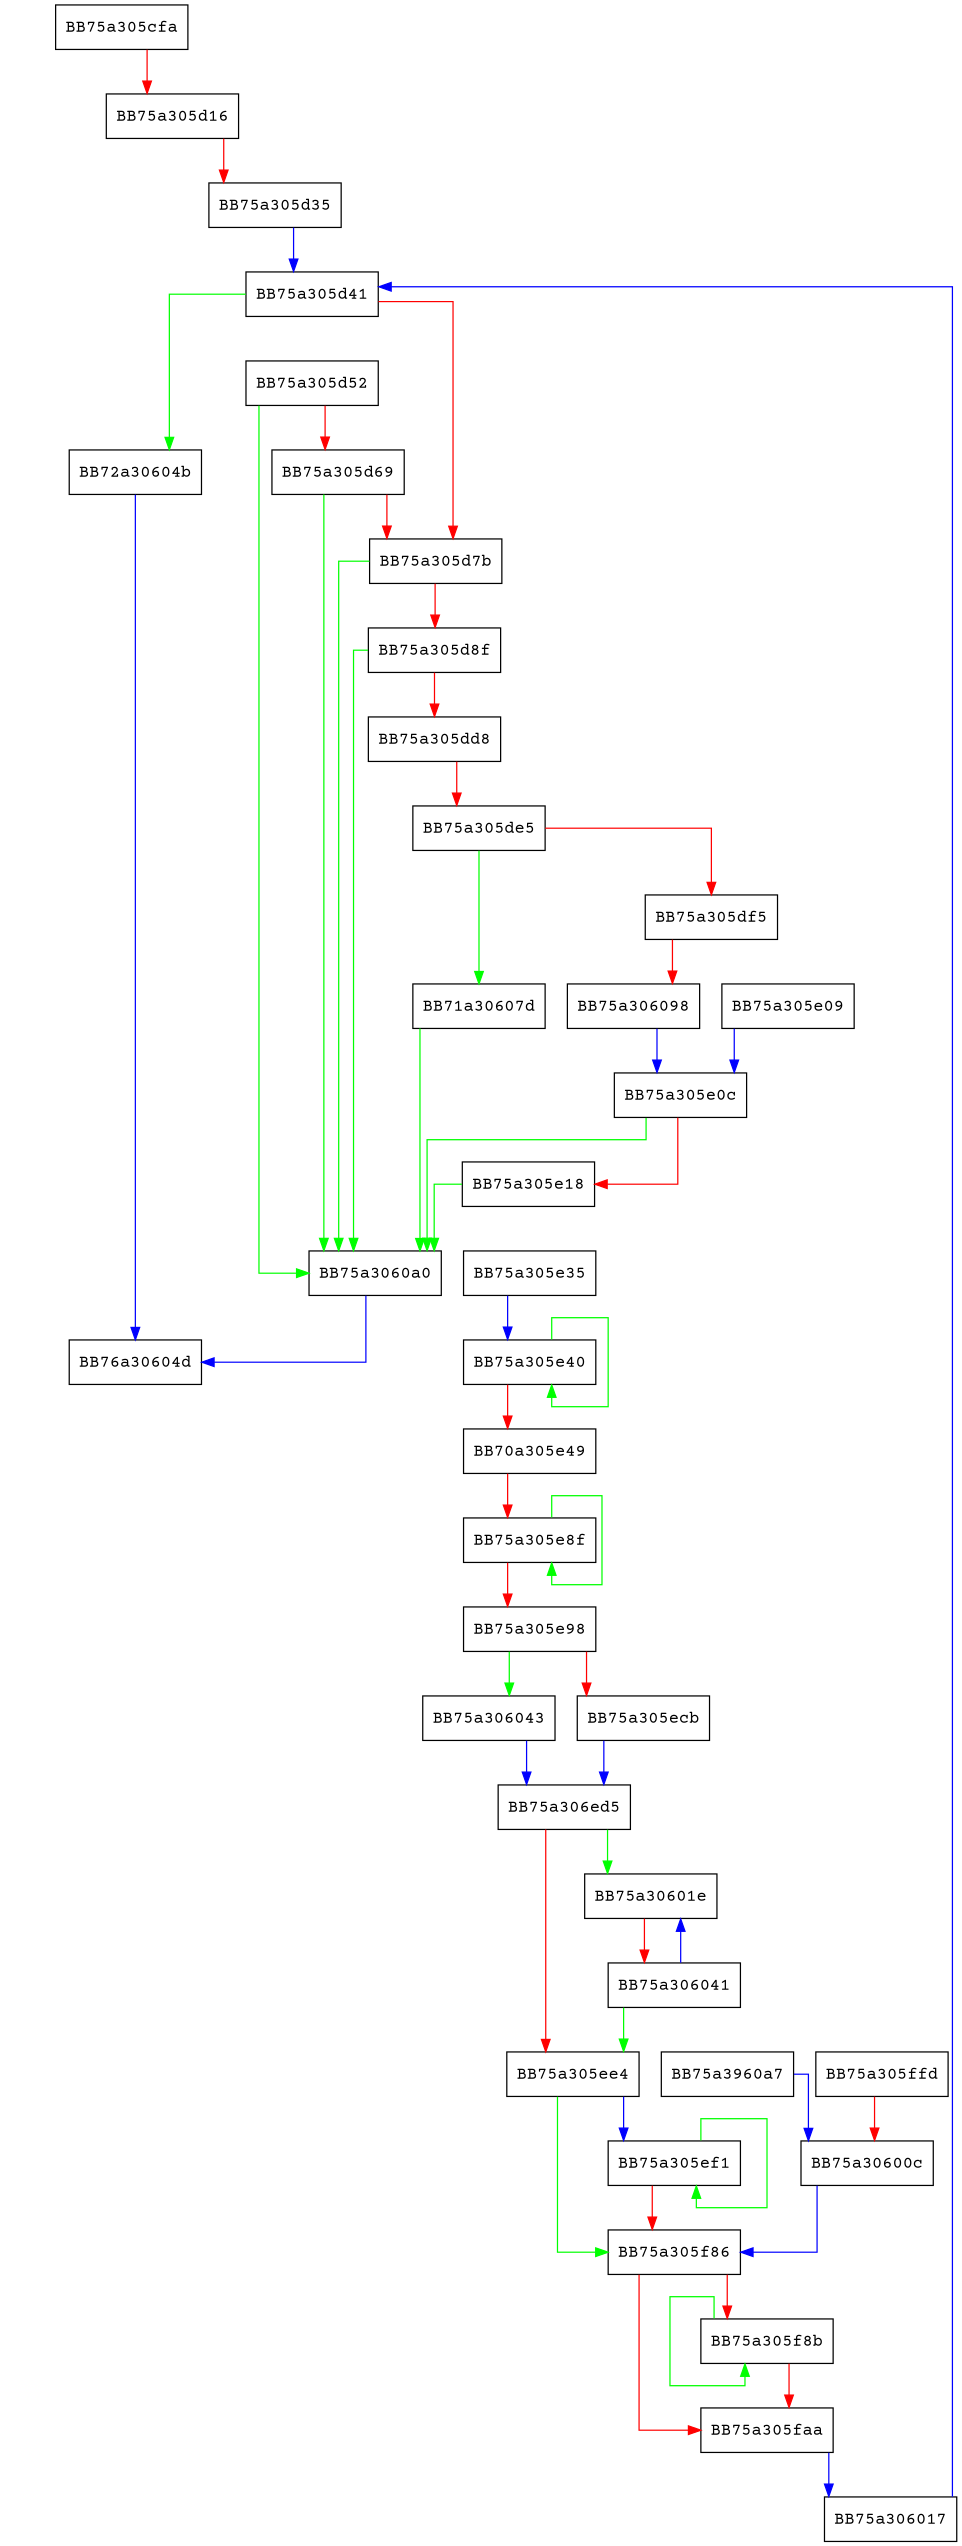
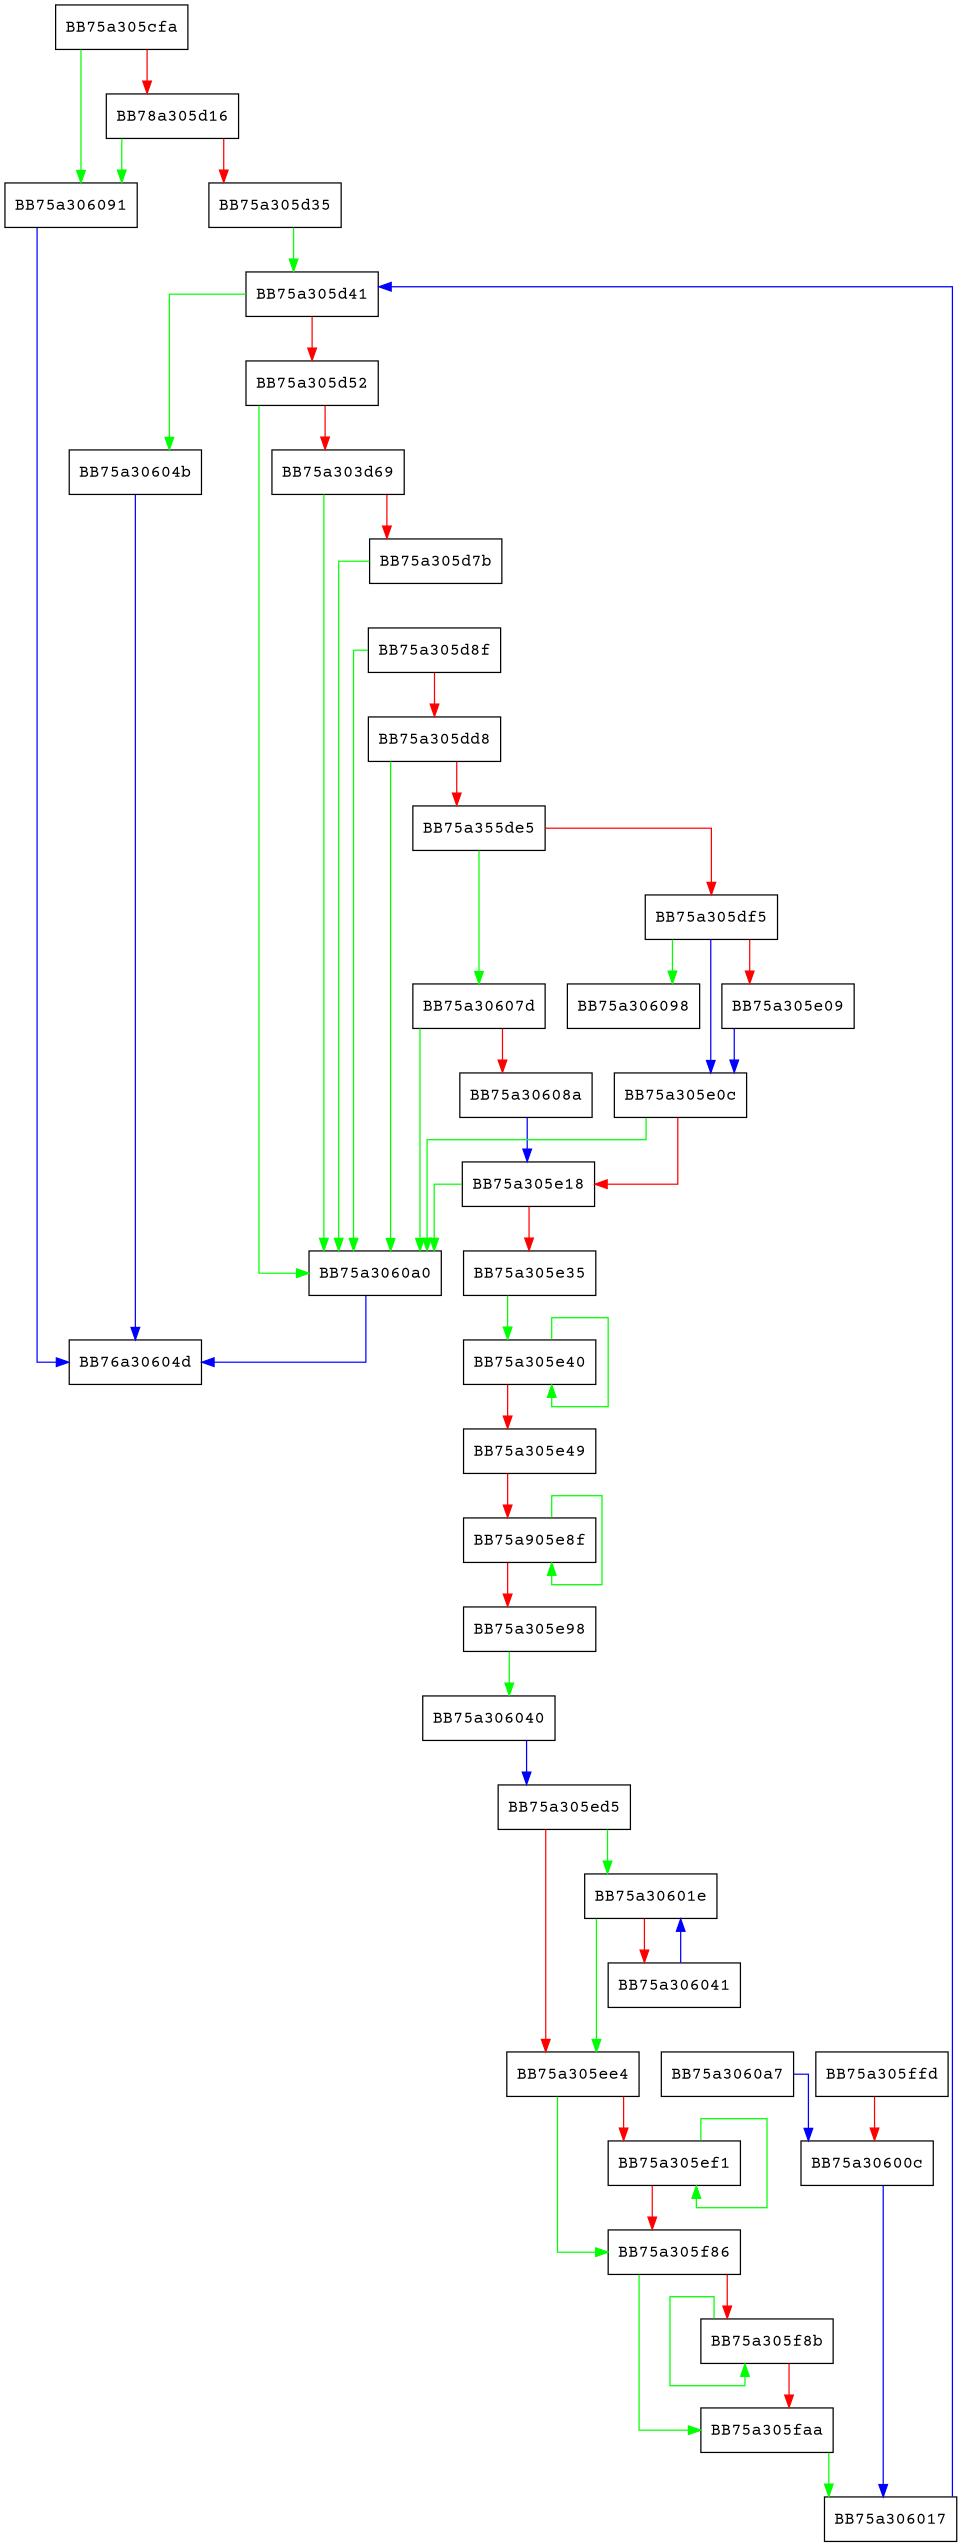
(172, 116) -> (172, 116)
none -> (71, 205)
(294, 243) -> (294, 243)
(453, 377) -> (312, 332)
(135, 472) -> (135, 472)
(338, 472) -> (338, 472)
(435, 599) -> none
(479, 828) -> (479, 828)
(672, 955) -> (672, 955)
none -> (750, 955)
none -> (391, 1000)
(479, 1006) -> (479, 1006)
(657, 1044) -> (711, 1000)
none -> (526, 1095)
none -> (529, 1222)
(508, 1311) -> (508, 1311)
(530, 1451) -> (530, 1451)
(530, 1540) -> (530, 1540)
(489, 1718) -> (489, 1718)
(643, 1718) -> none
(564, 1807) -> (564, 1807)
(624, 2023) -> (596, 1979)
(727, 2074) -> (727, 2074)
(624, 2112) -> (624, 2112)
(817, 2251) -> (883, 2335)
(639, 2377) -> (639, 2377)
(829, 2468) -> (829, 2468)
